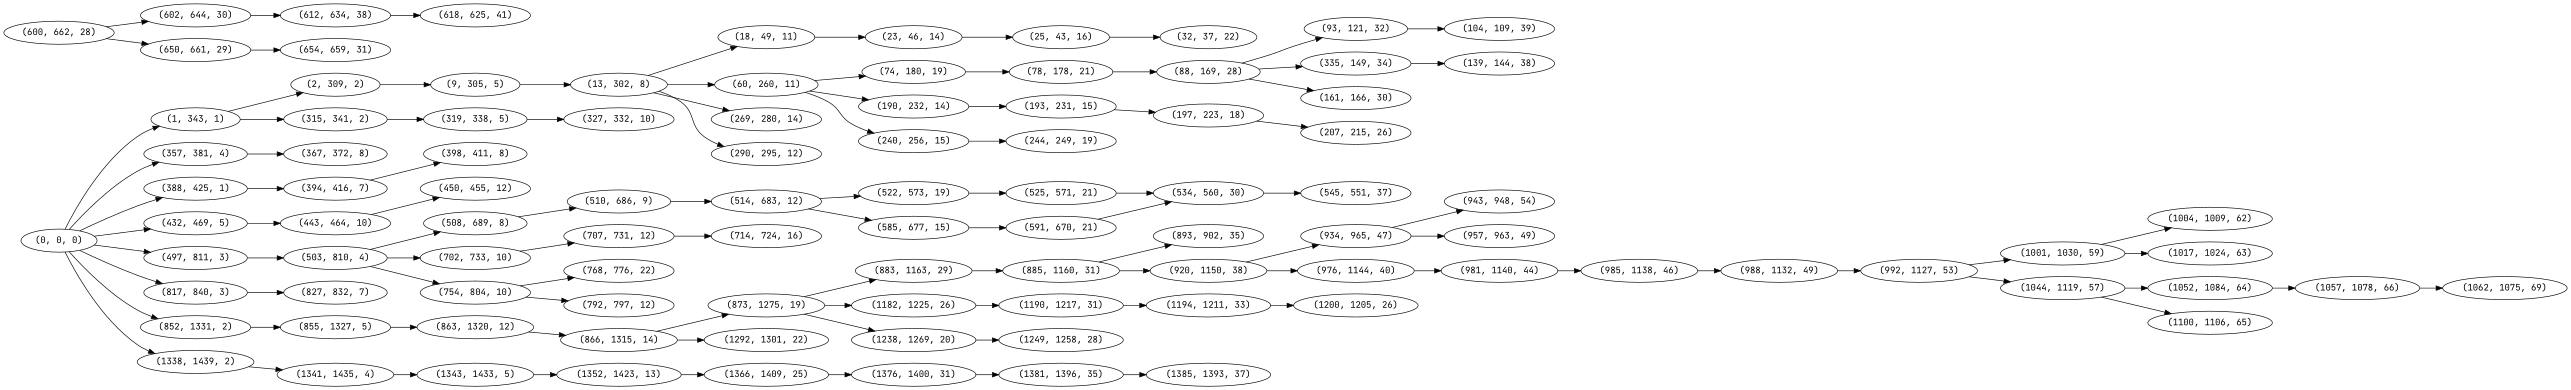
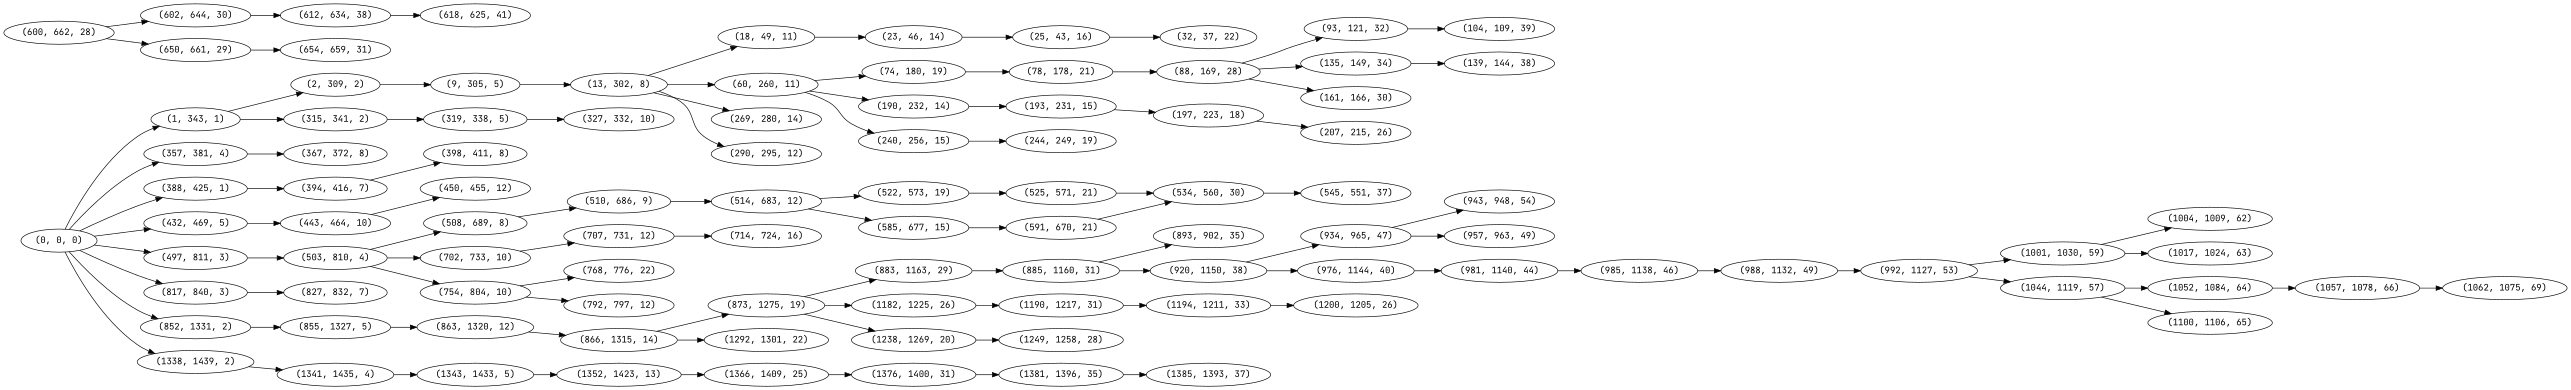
(1356, 64) -> (1356, 64)
